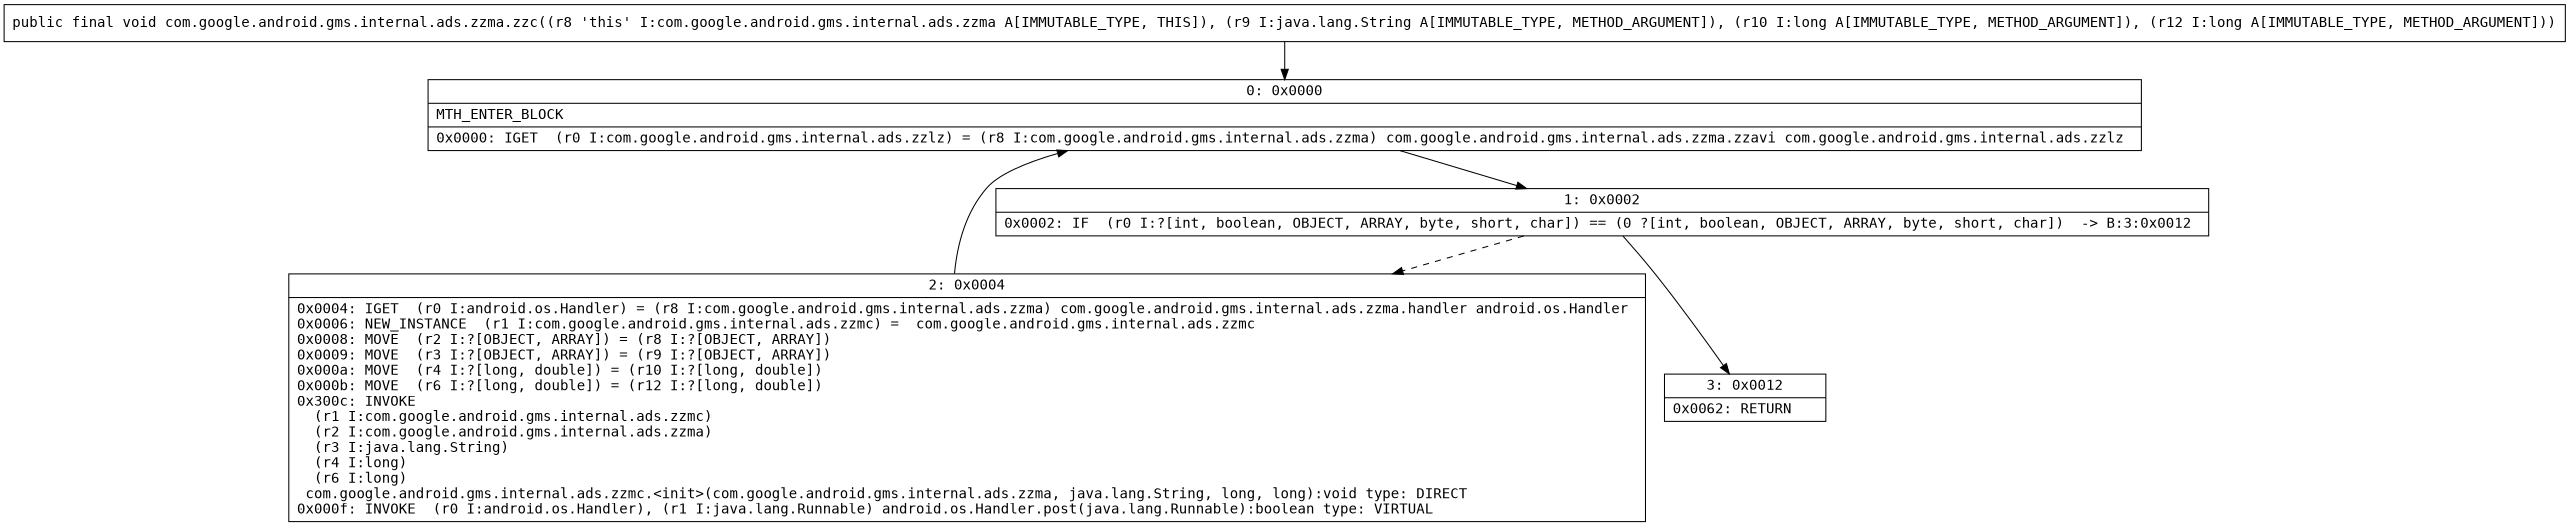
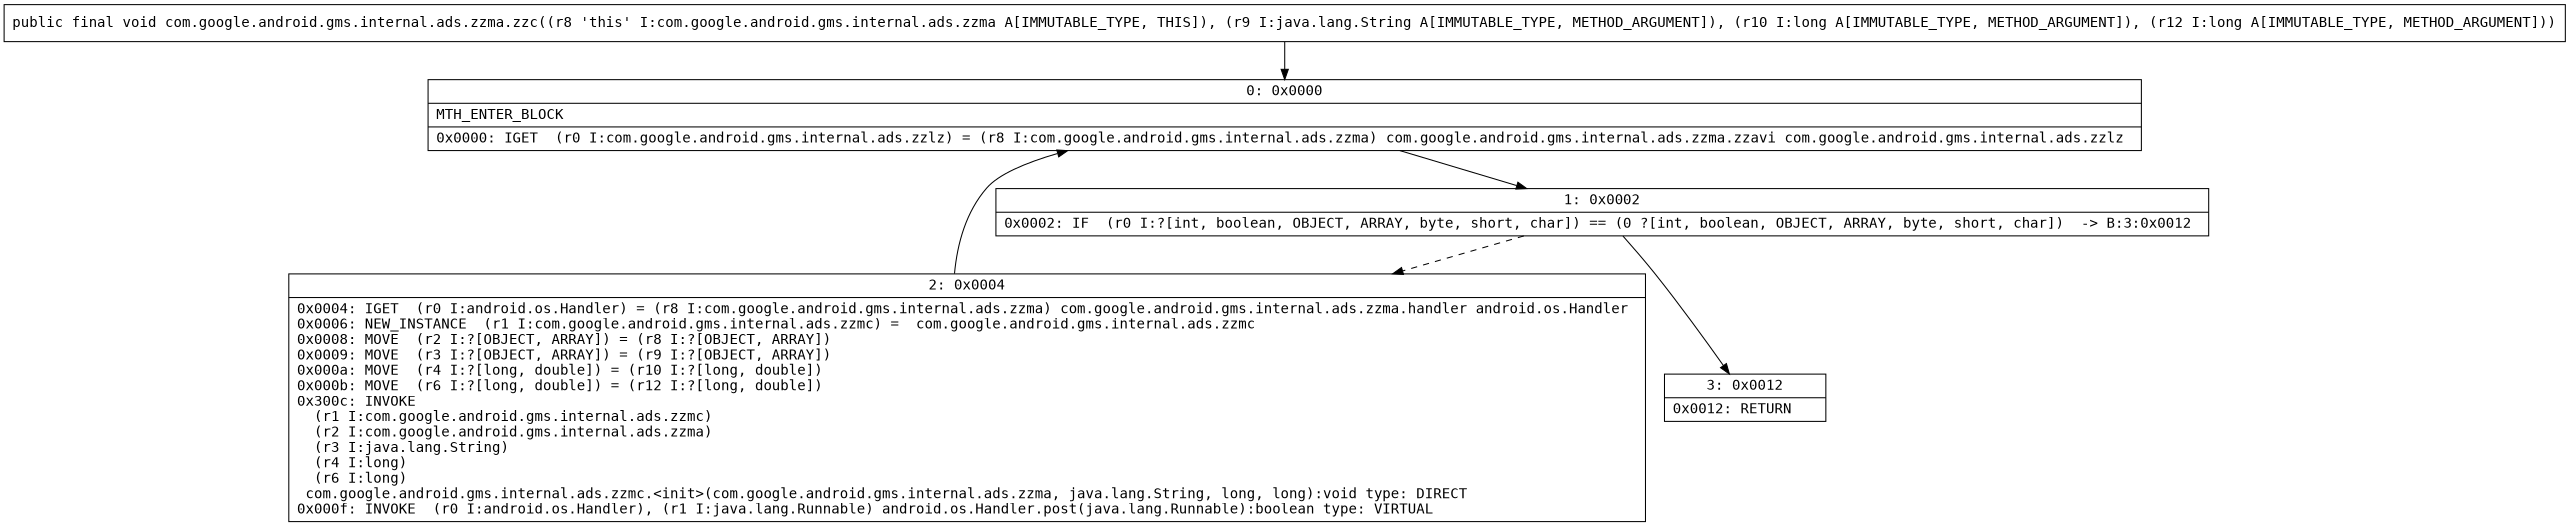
(1745, 409) -> (1745, 409)
